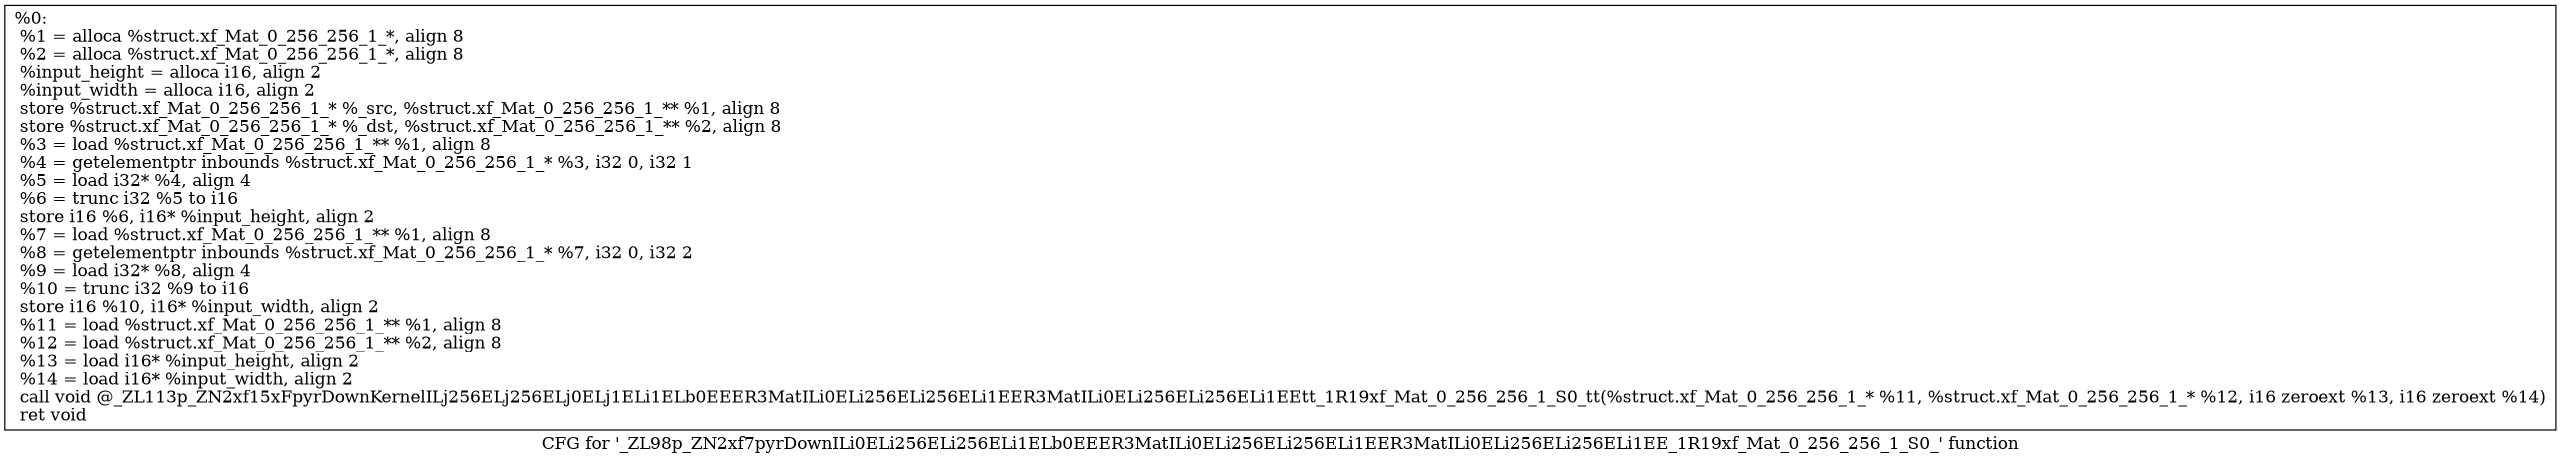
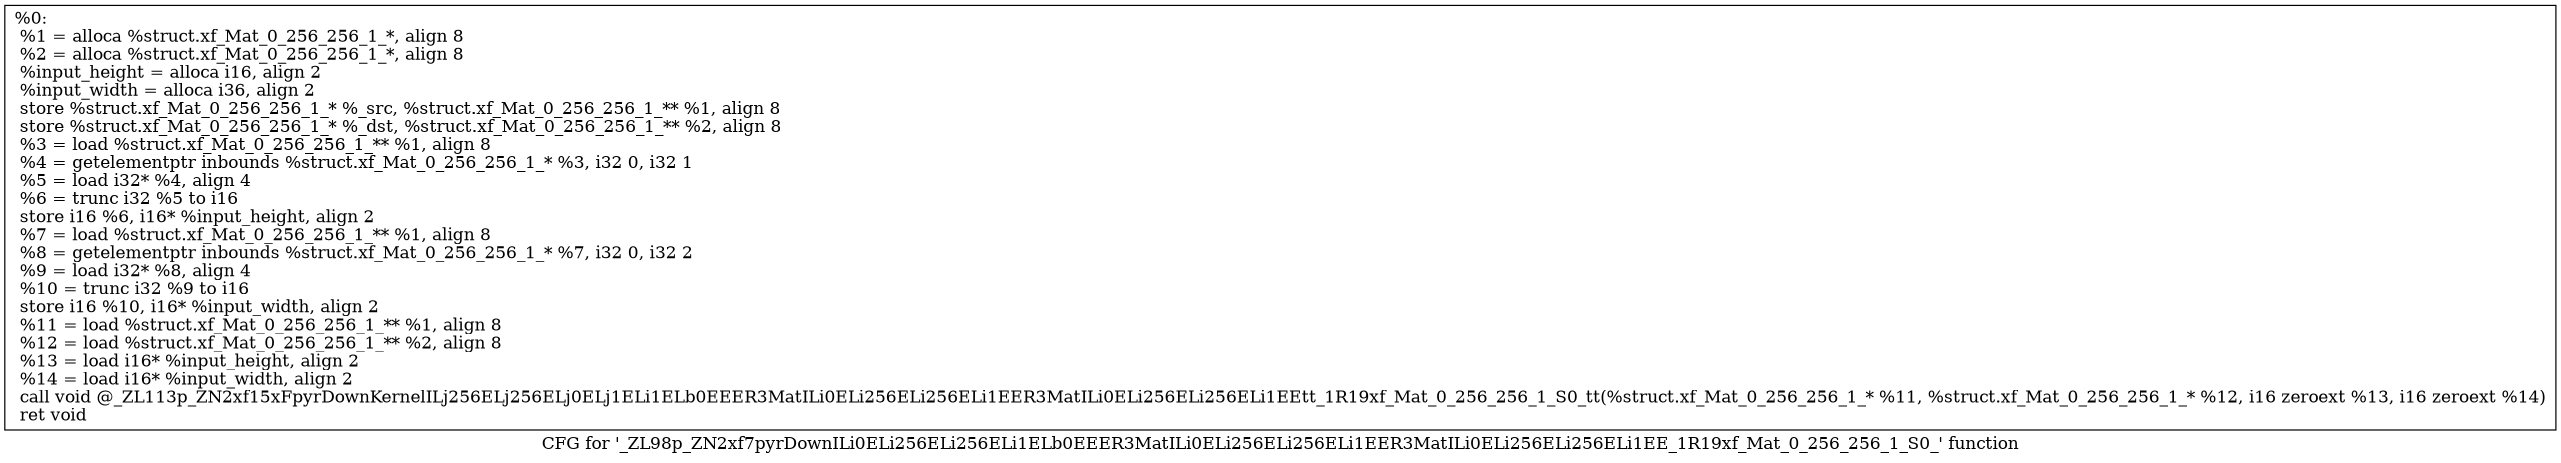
(165, 91) -> (165, 91)
